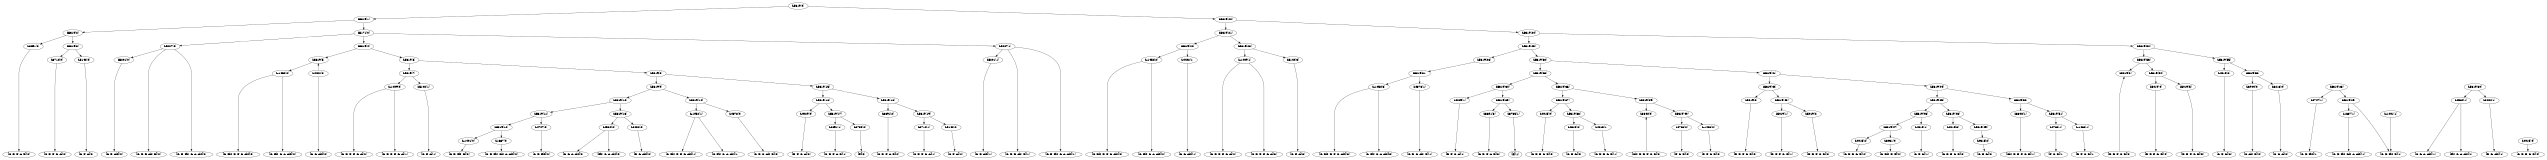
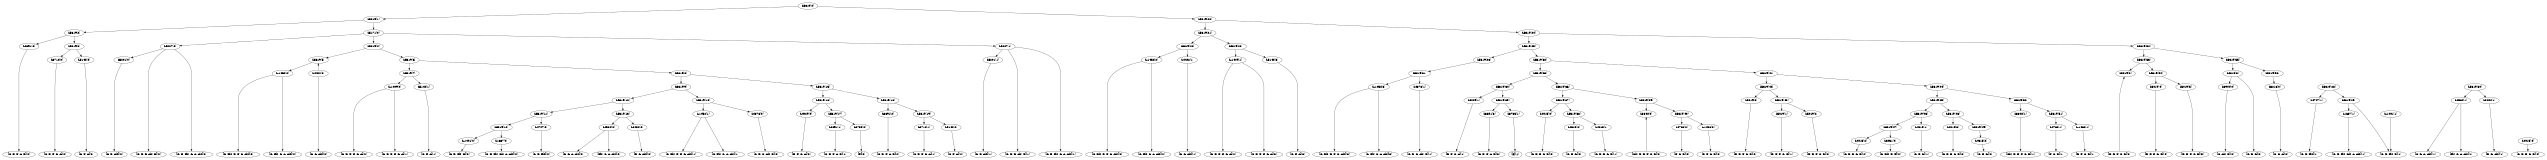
(2252, 79) -> (2231, 79)
